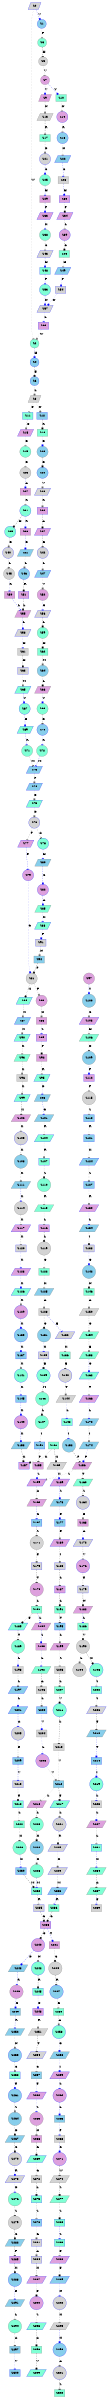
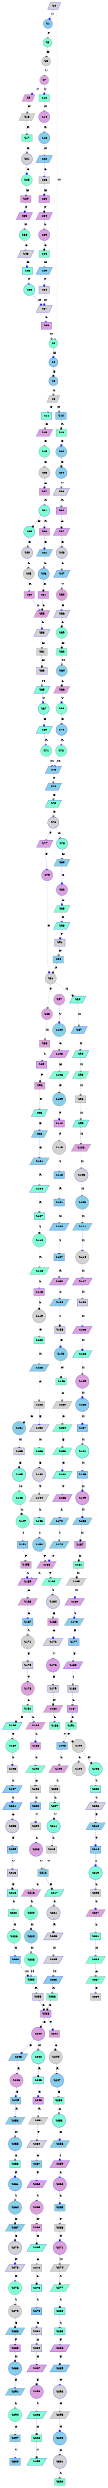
(43, 1458) -> (79, 1554)
